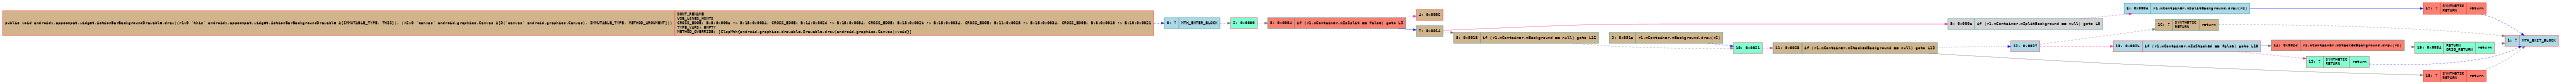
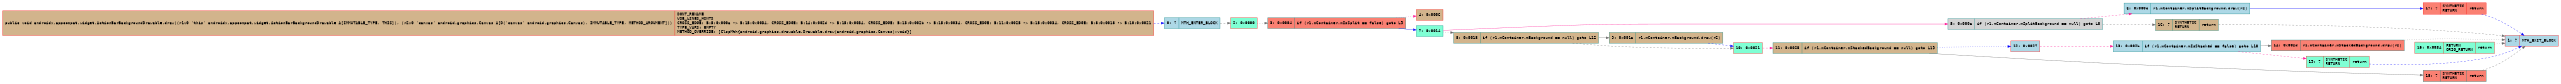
(1430, 31) -> (1430, 31)
(2096, 37) -> (2128, 25)
none -> (1602, 38)
(2187, 46) -> (2187, 46)
(2408, 47) -> (2452, 39)
(2455, 76) -> (2455, 76)
